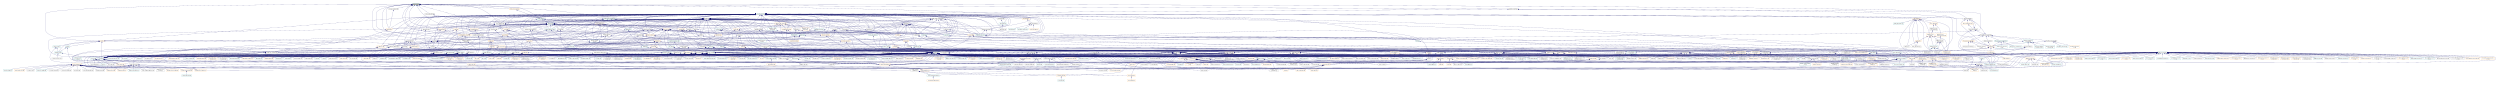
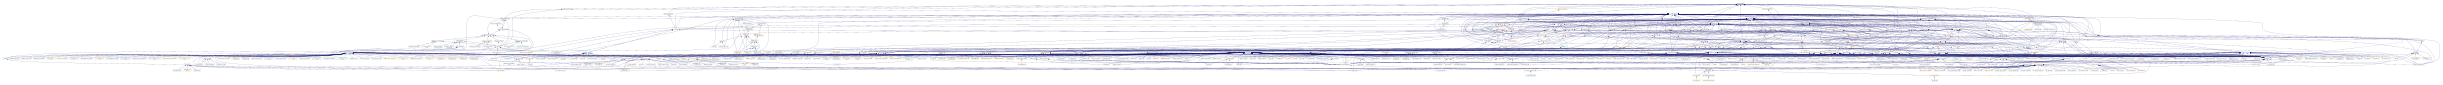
(1084, 58) -> none
